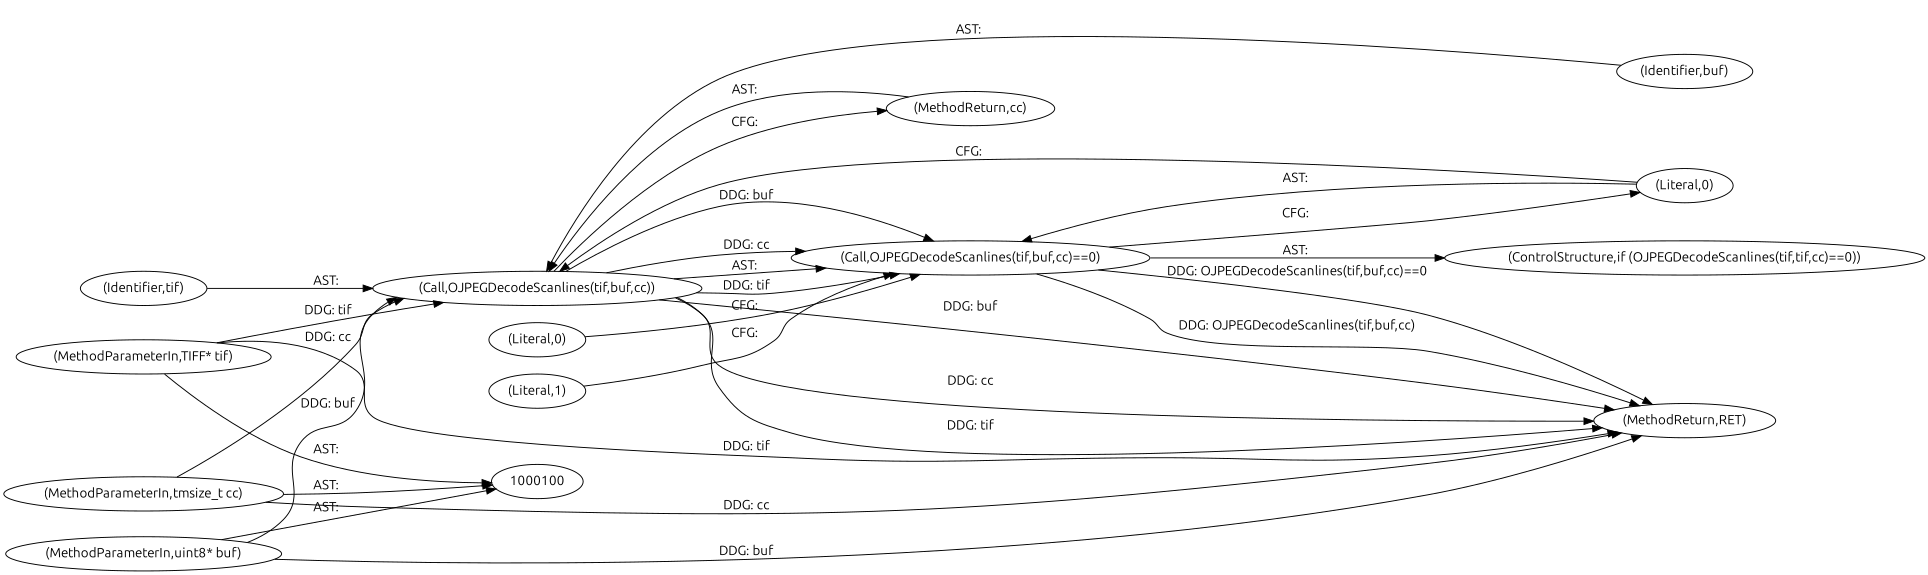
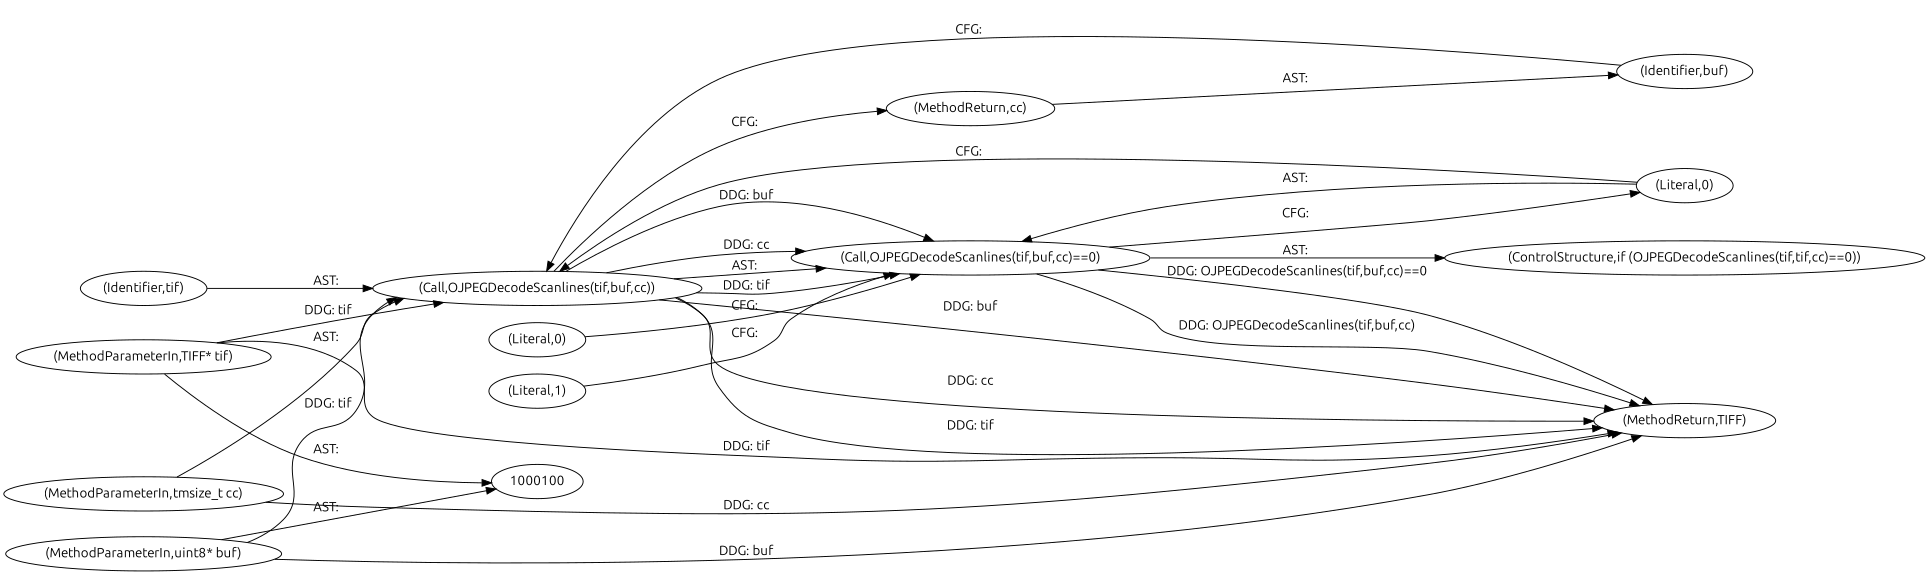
(971, 30) -> (971, 30)
(704, 119) -> (1330, 90)
(328, 337) -> (328, 337)
(328, 404) -> (328, 404)
(1685, 421) -> (1685, 421)
(383, 492) -> none
